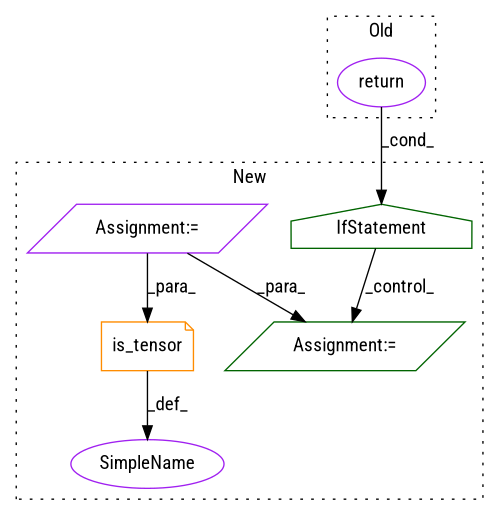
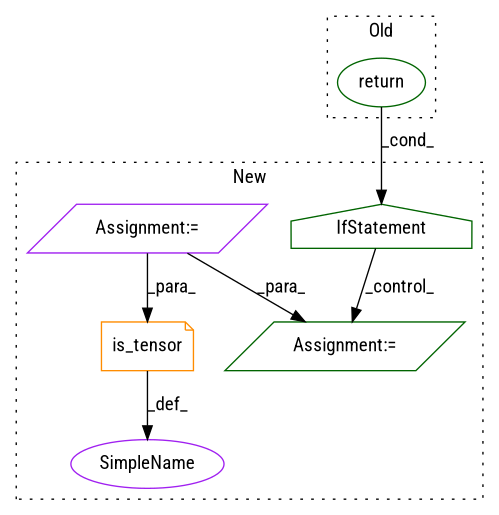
(381, 83) -> (381, 83)
